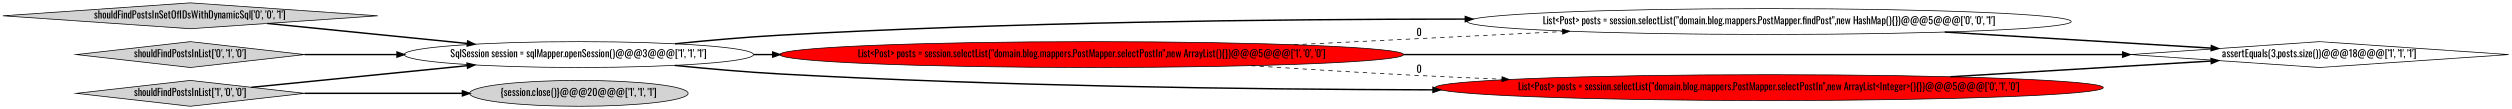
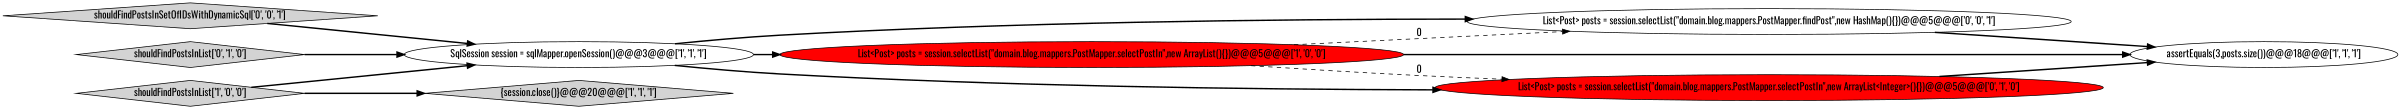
(2319, 55) -> (2264, 55)
(579, 93) -> (579, 93)
